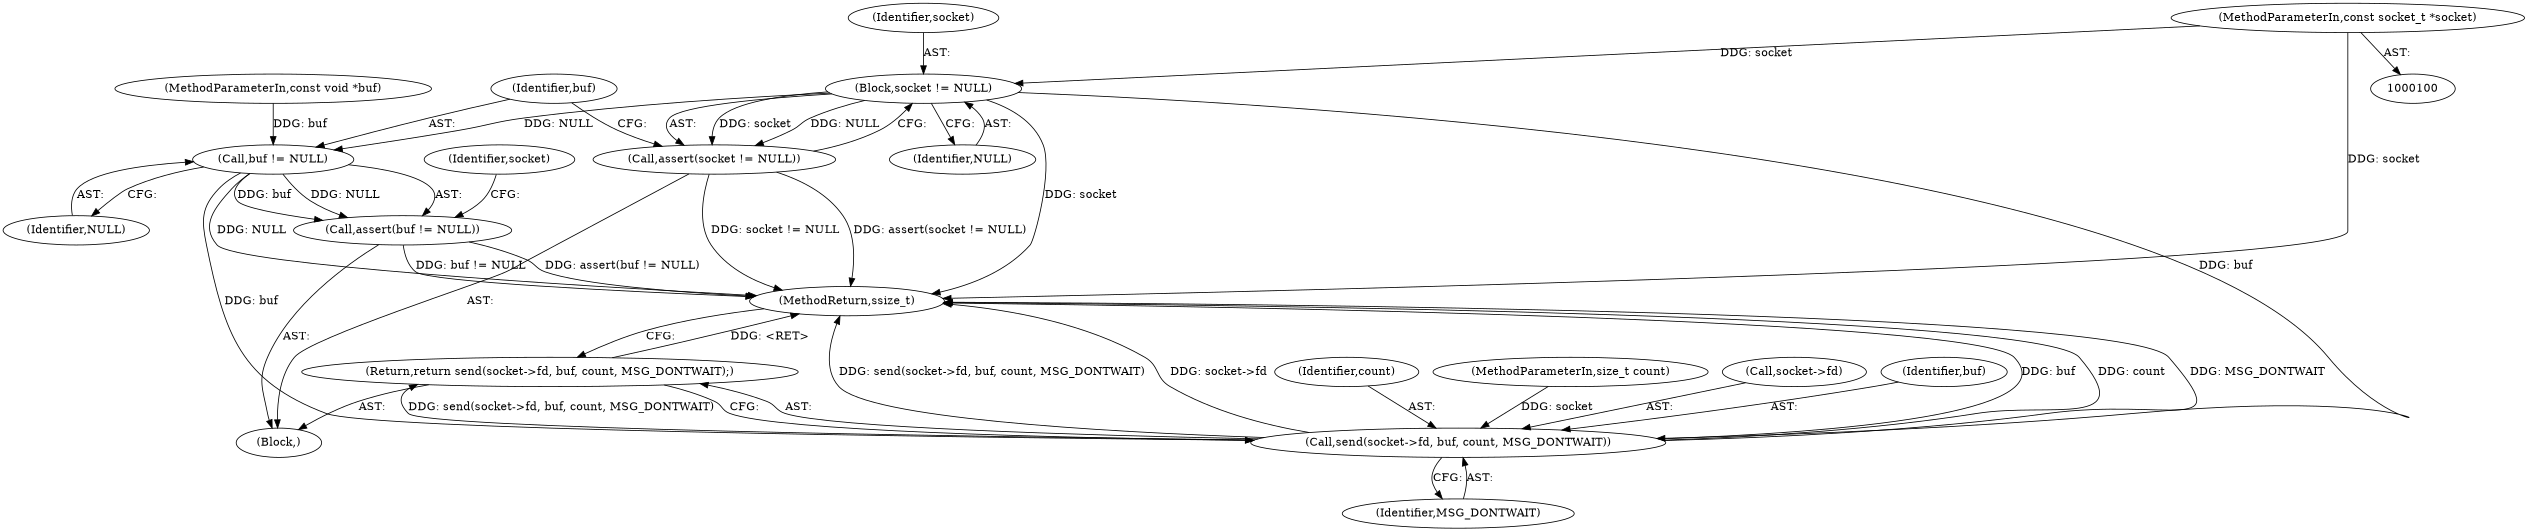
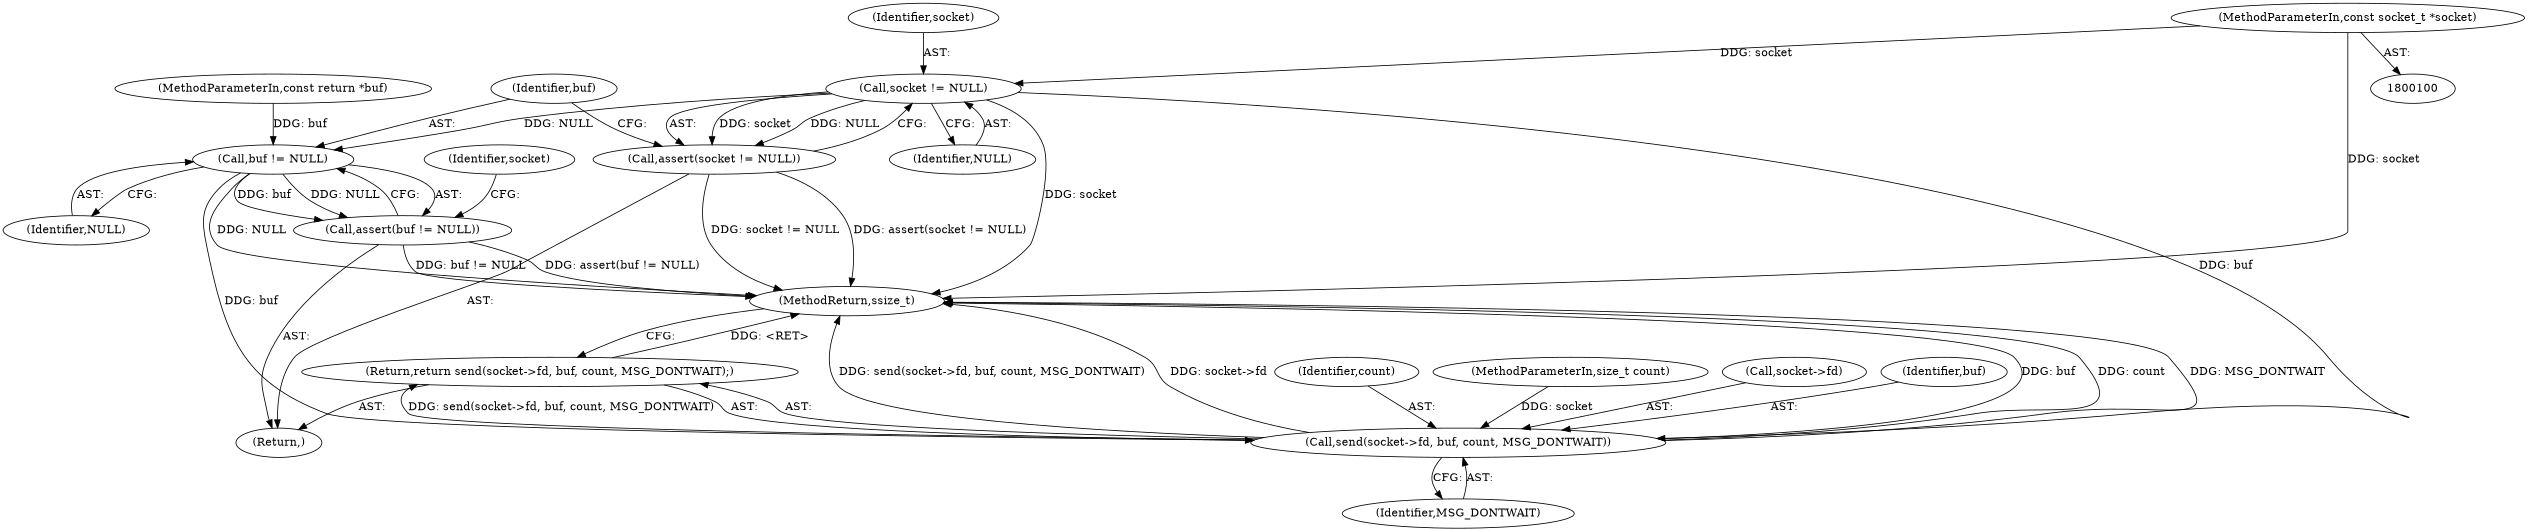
(273, 89) -> (273, 89)
(924, 89) -> (924, 89)
(2413, 89) -> (2413, 89)
none -> (377, 187)
(746, 407) -> (746, 407)
(279, 443) -> (279, 443)
